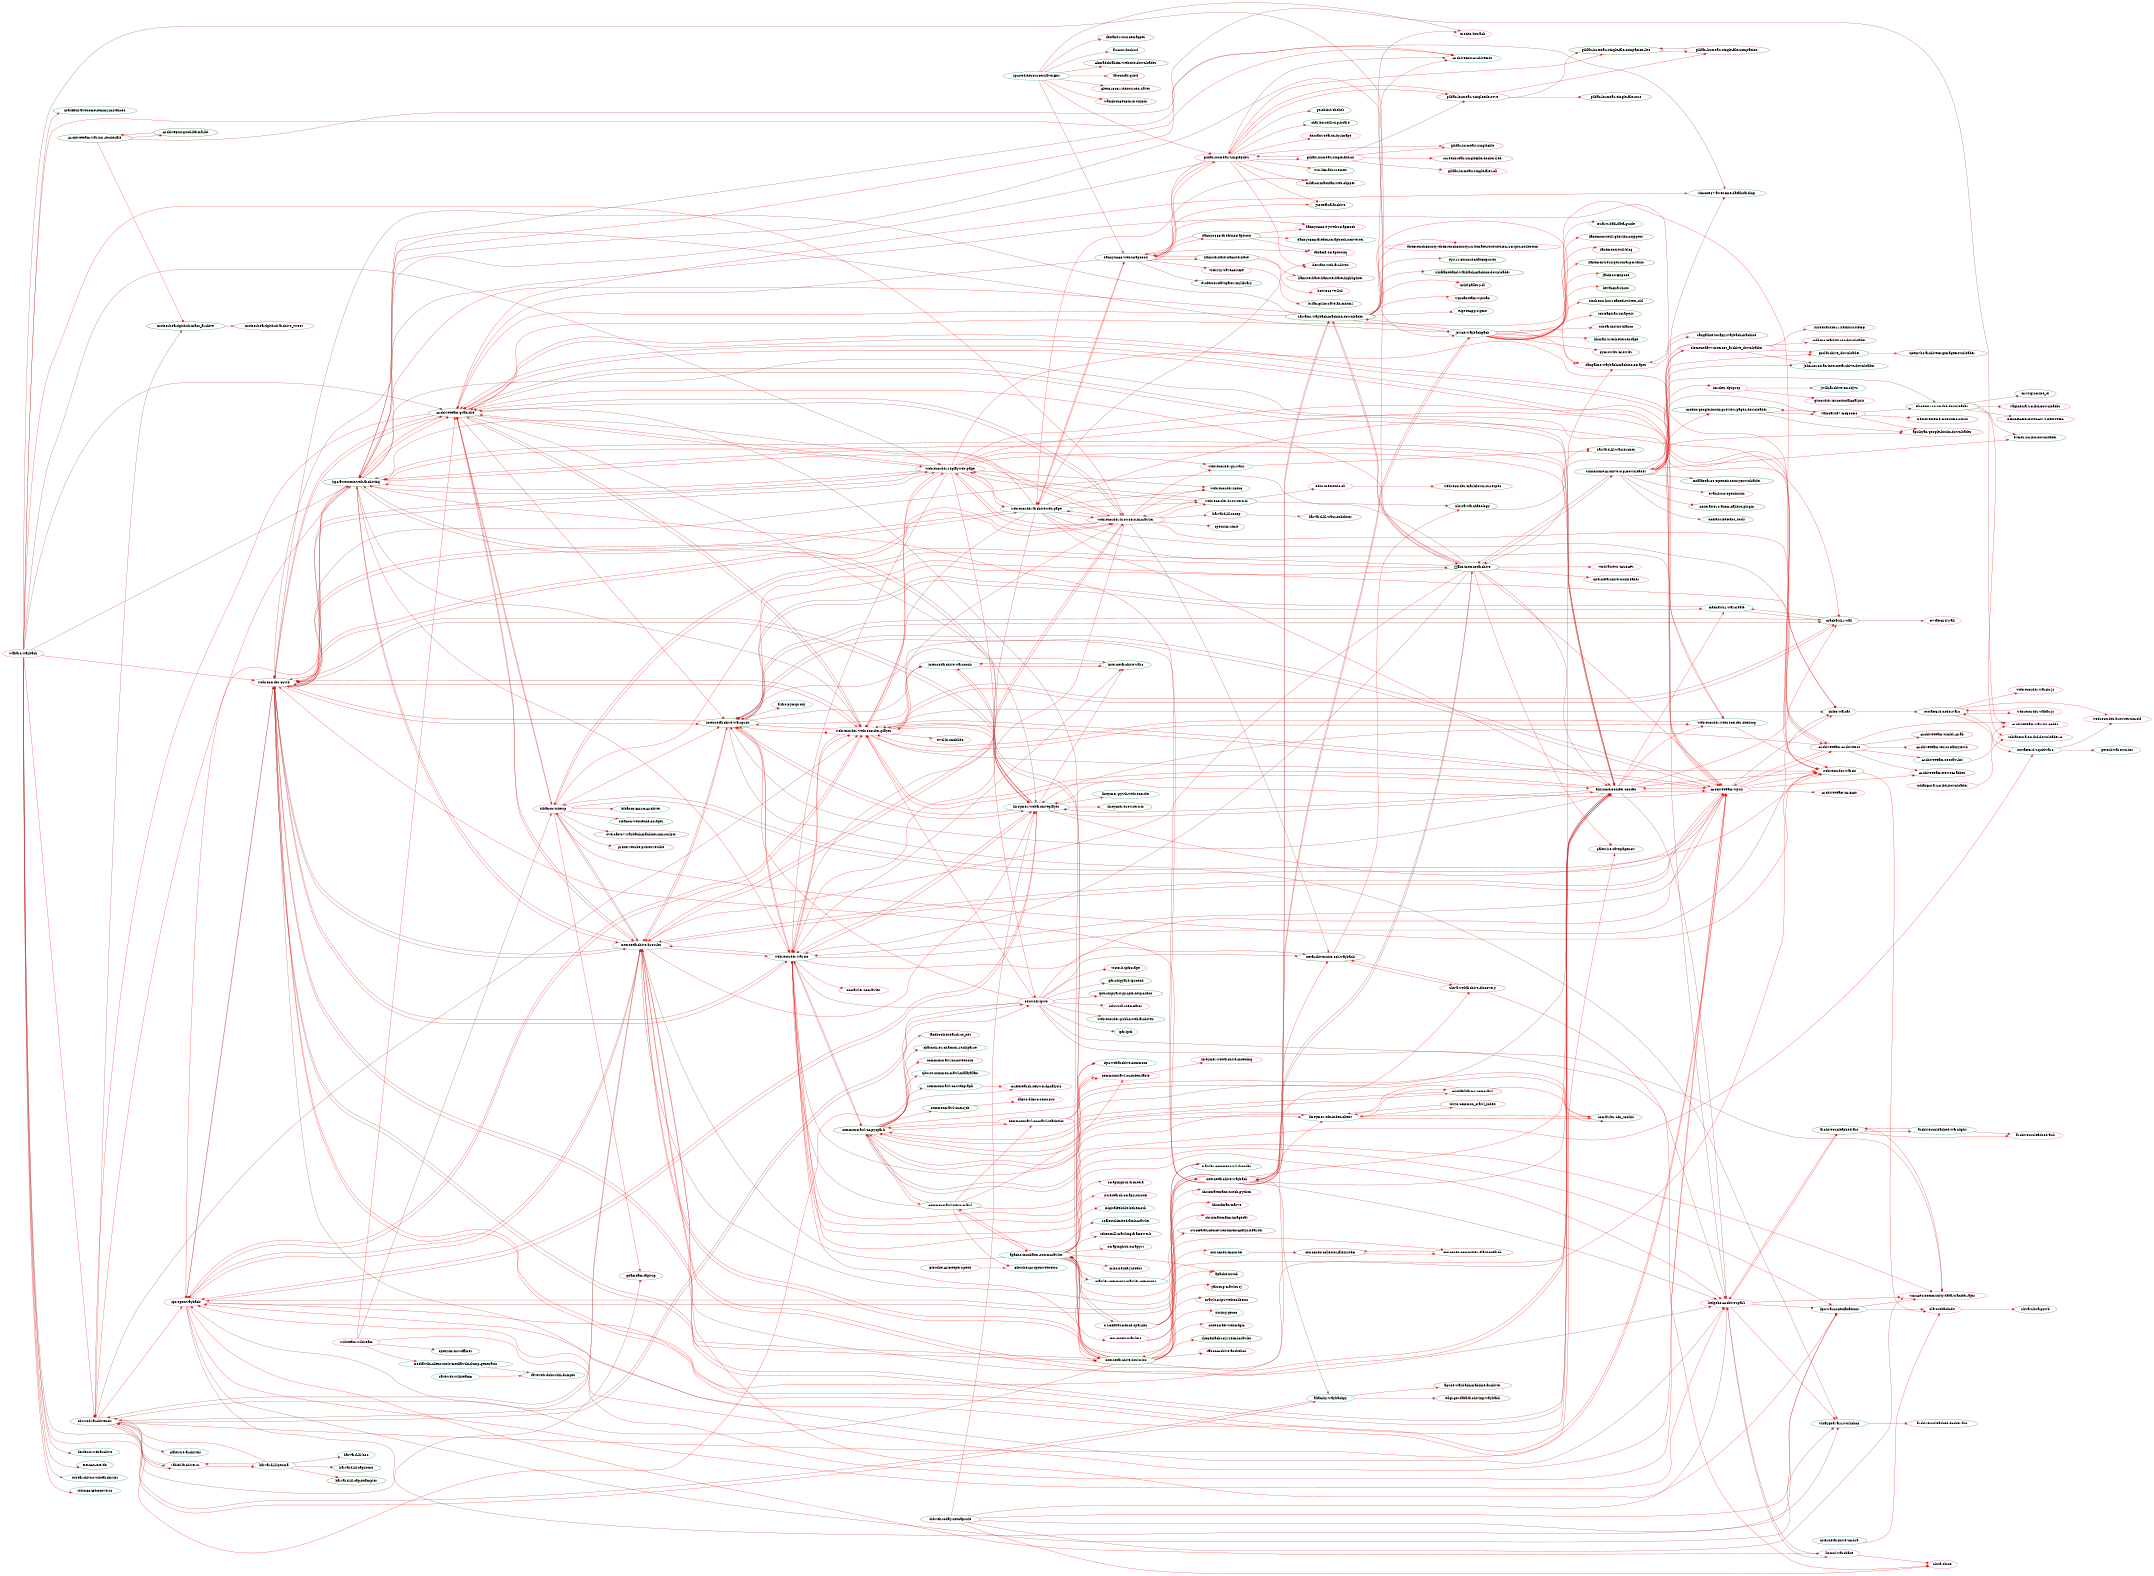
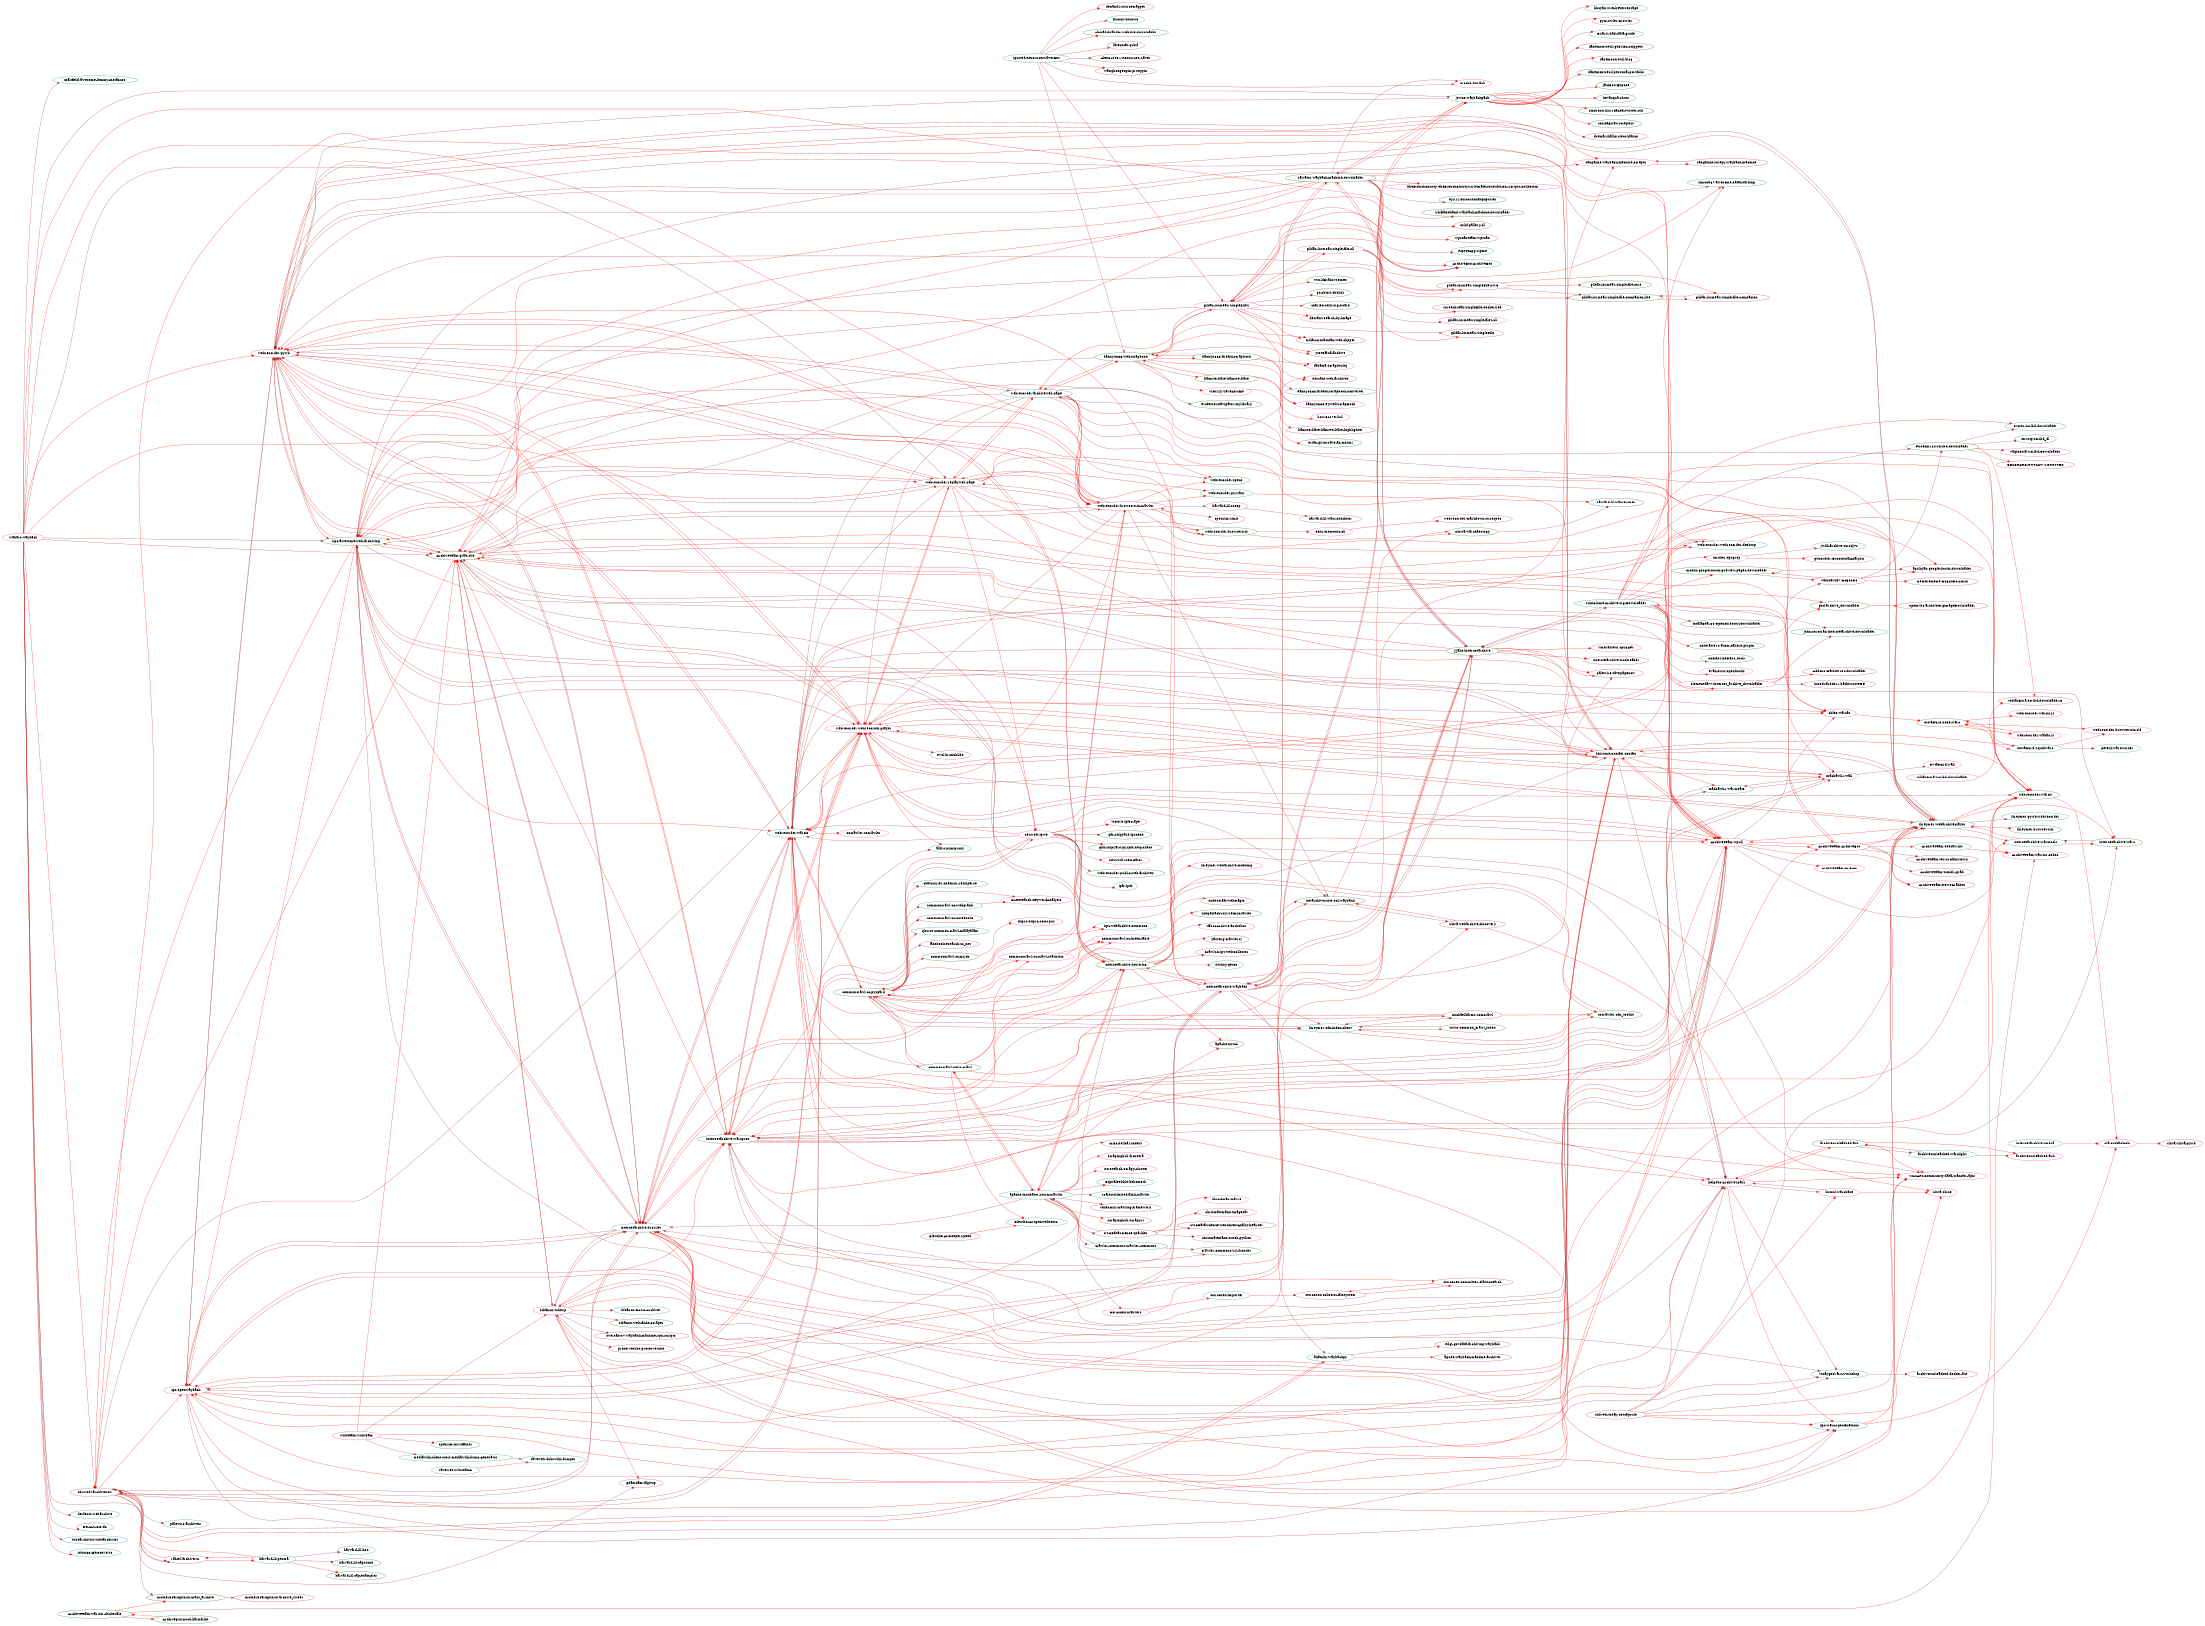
(1616, 327) -> (1616, 137)
(1839, 621) -> (1839, 776)
(907, 698) -> (895, 801)
(1565, 1122) -> (1527, 951)
